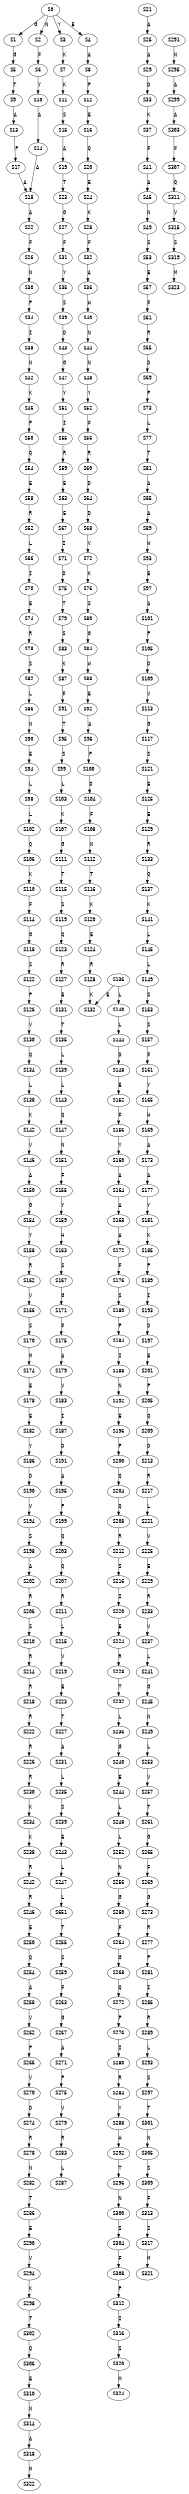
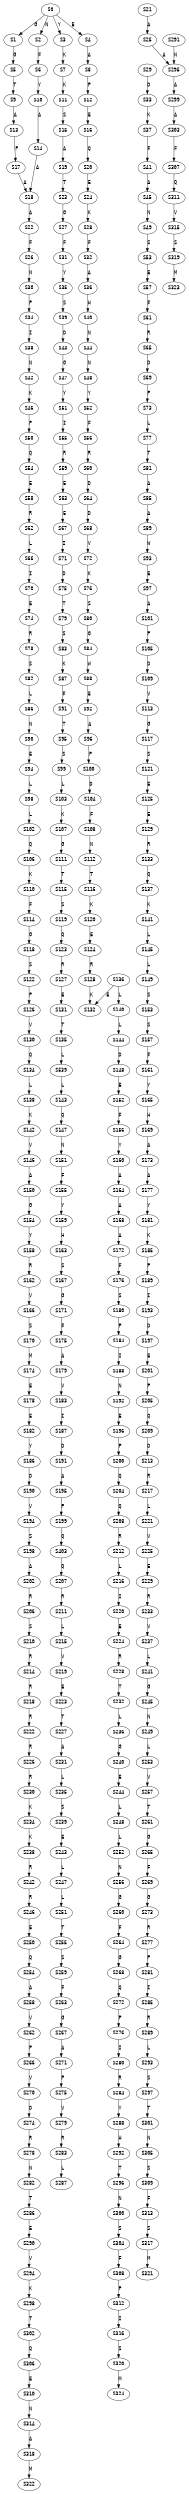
(147, 53) -> (159, 54)
(61, 1070) -> (61, 1070)
(61, 1552) -> (61, 1552)
(120, 1567) -> (120, 1567)
(61, 1913) -> (61, 1913)
